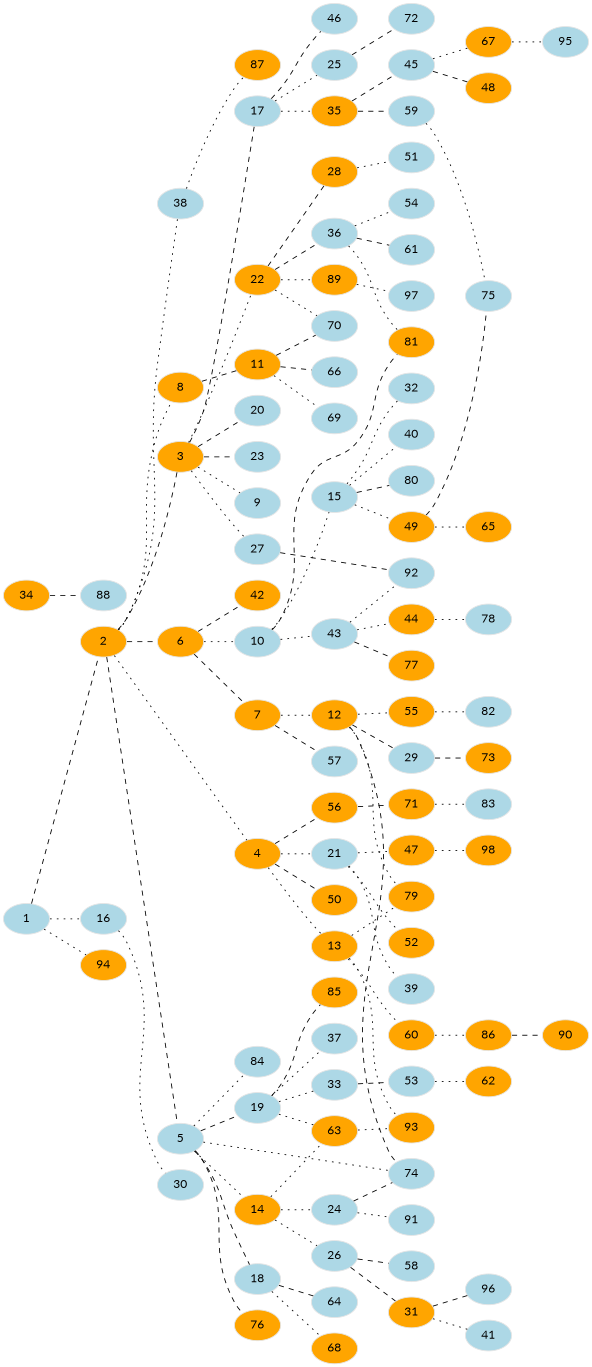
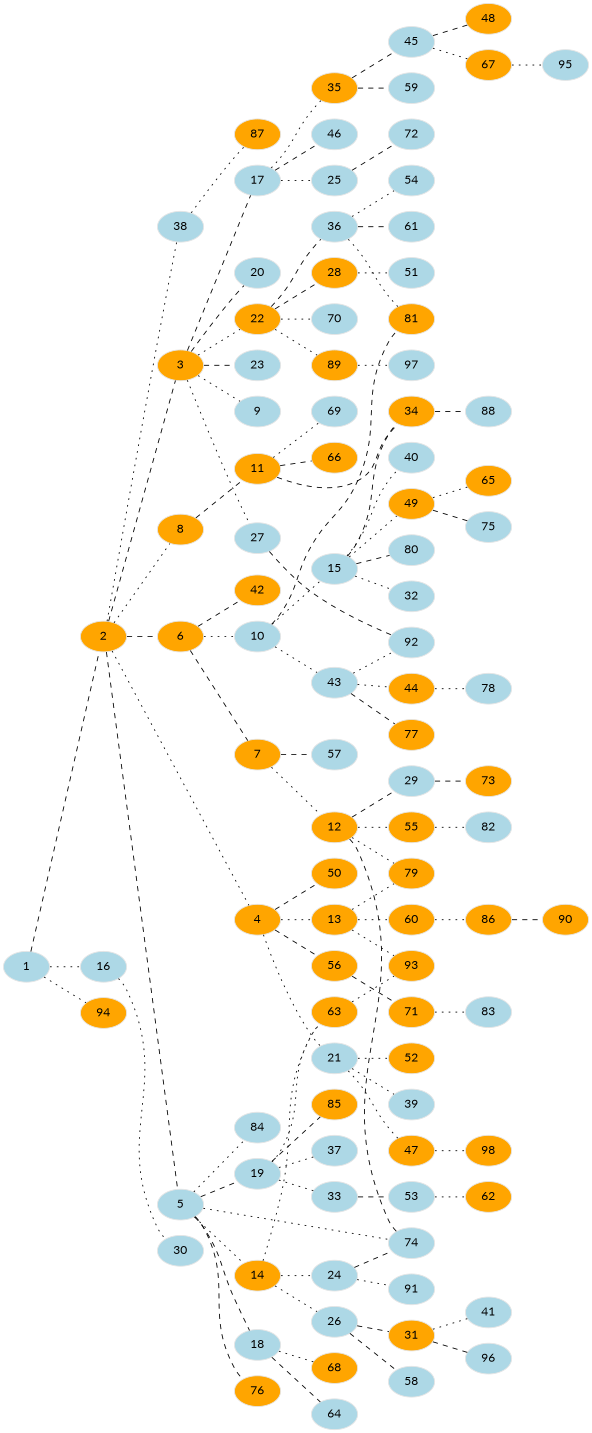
(463, 199) -> none
(296, 345) -> (348, 485)
(335, 372) -> (335, 458)
none -> (372, 490)
